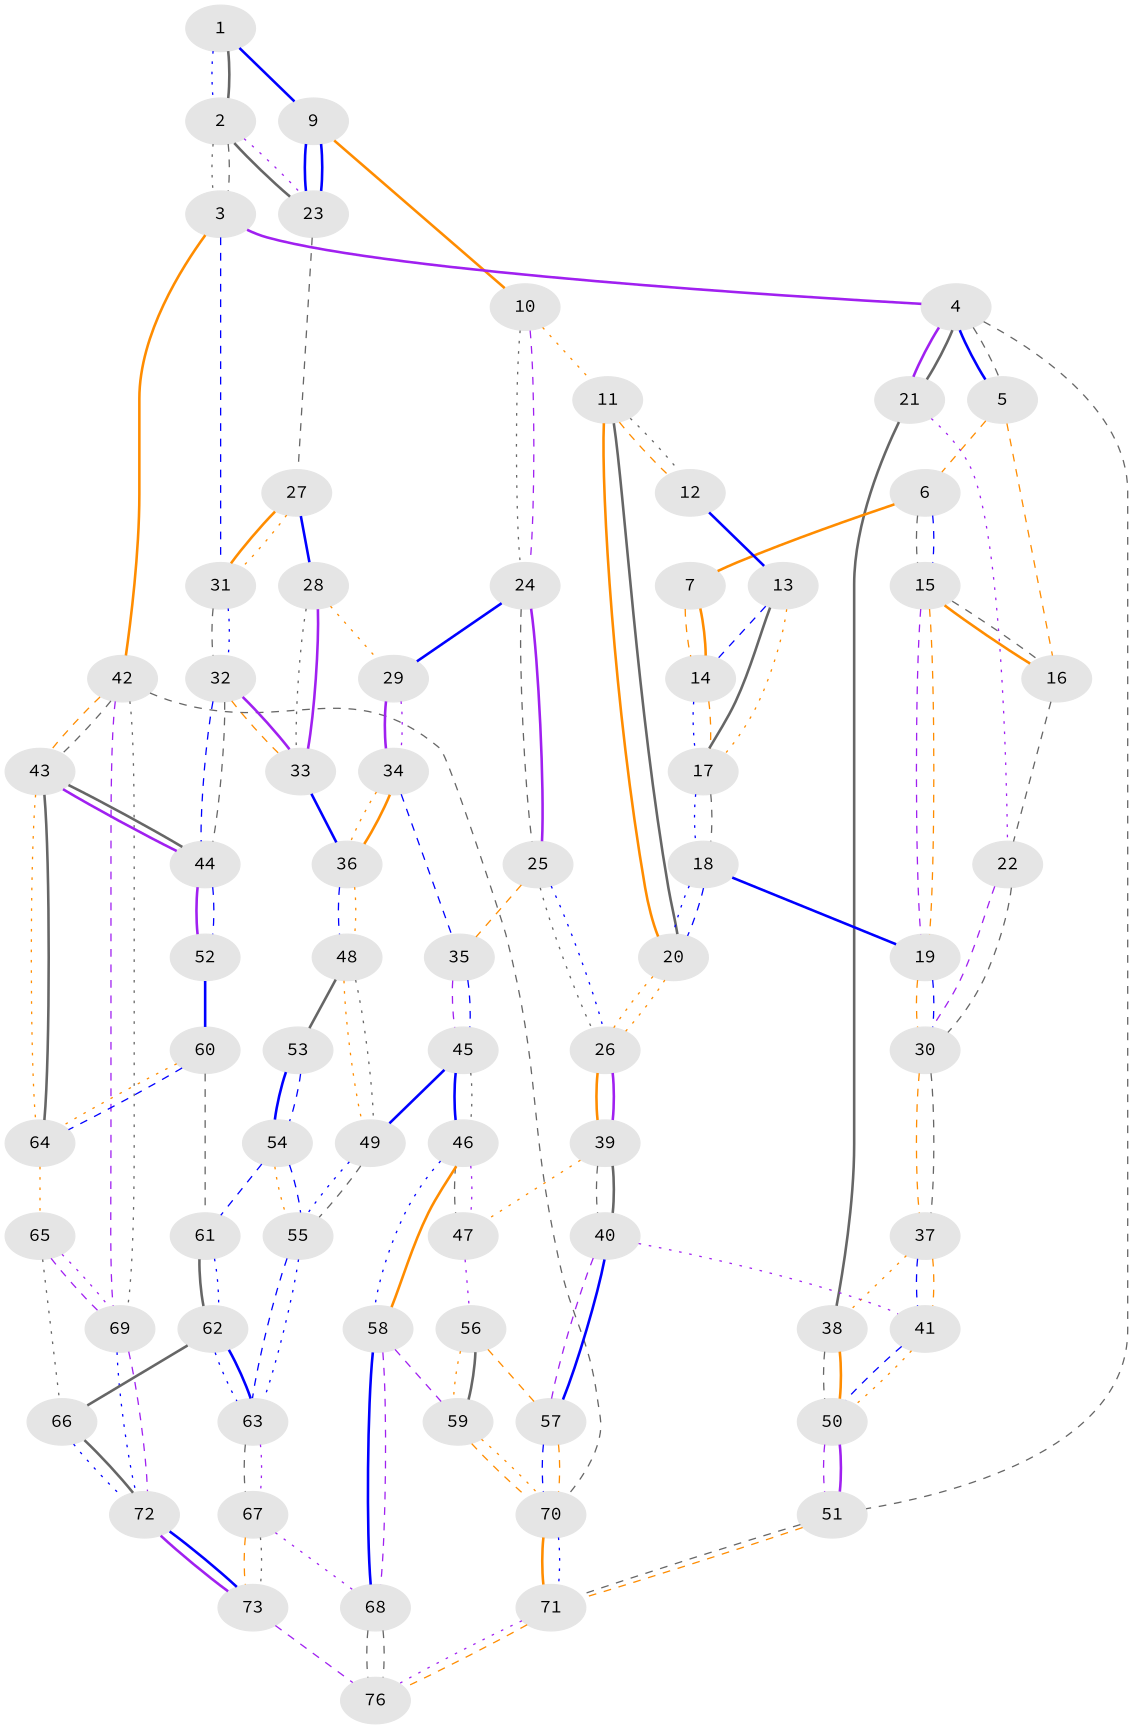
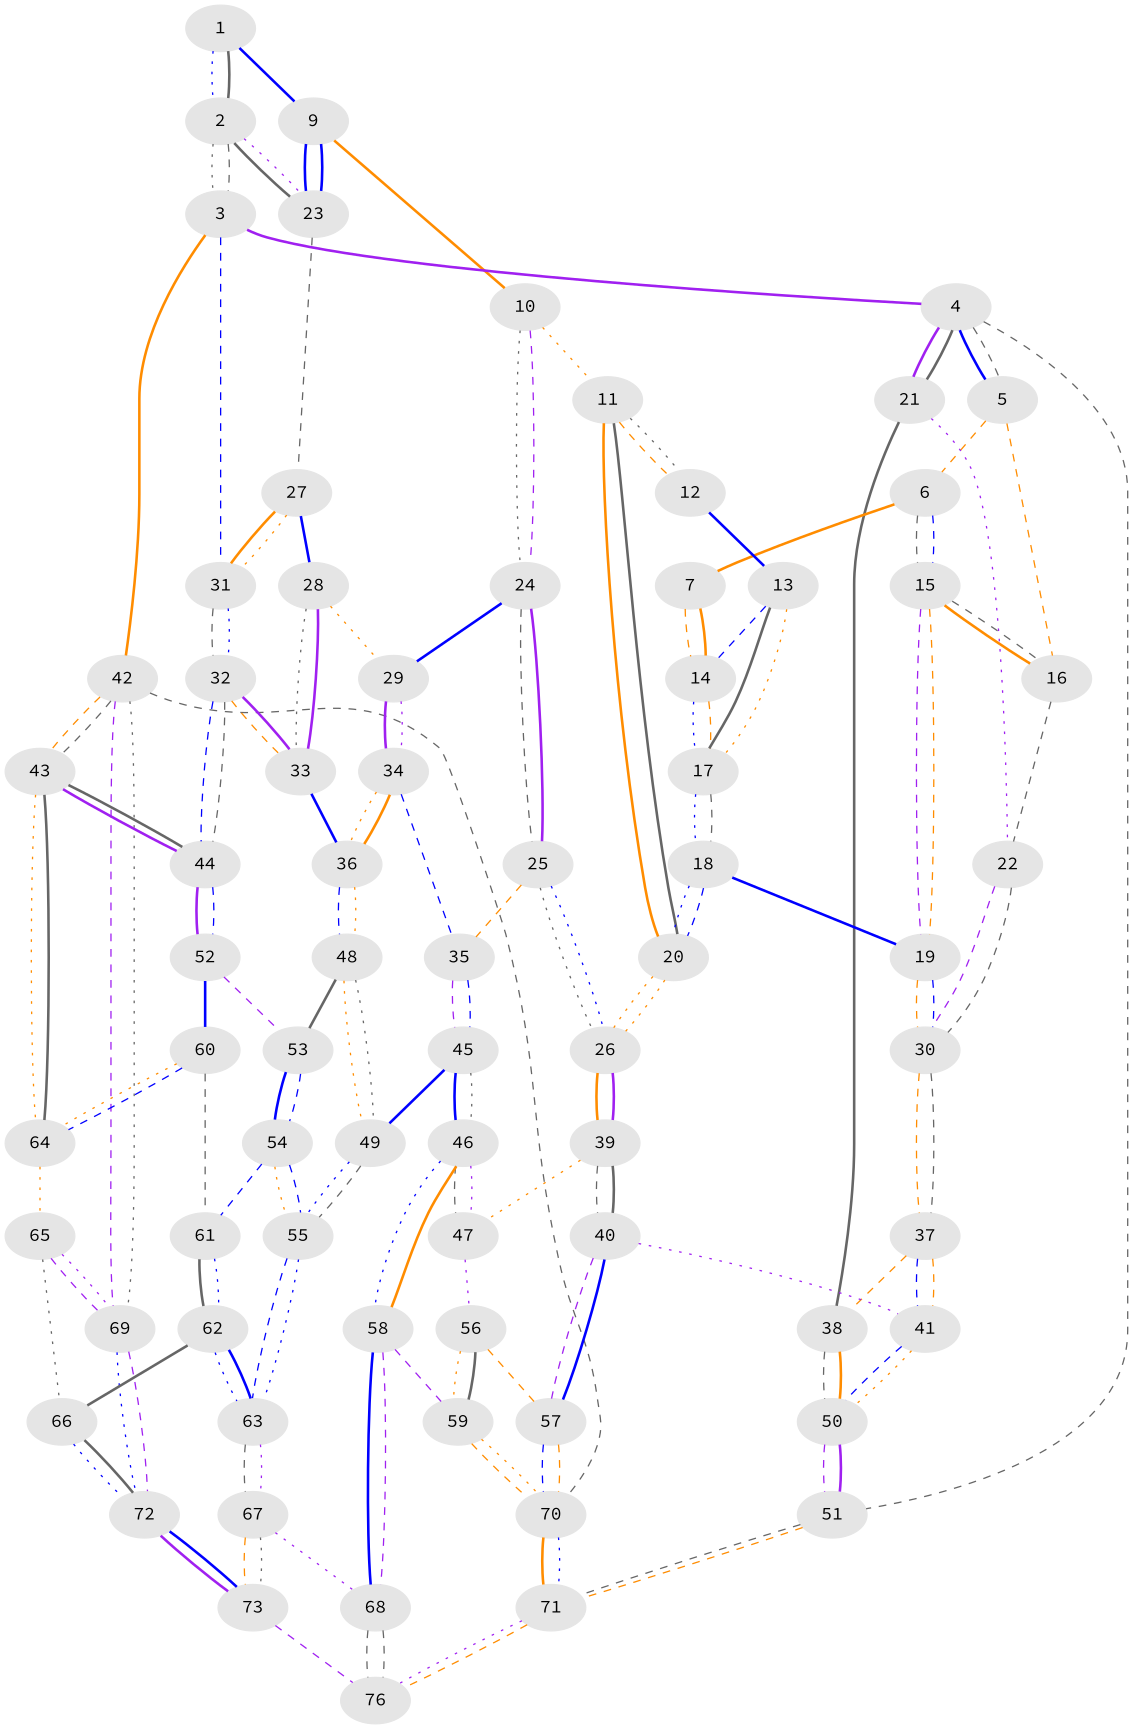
none -> (251, 1004)
(879, 1282) -> (879, 1282)
